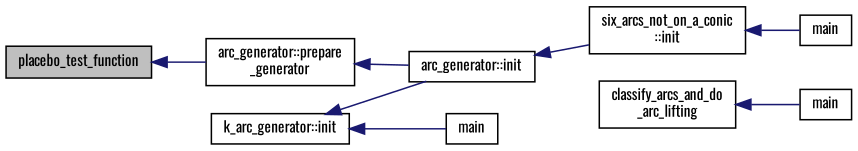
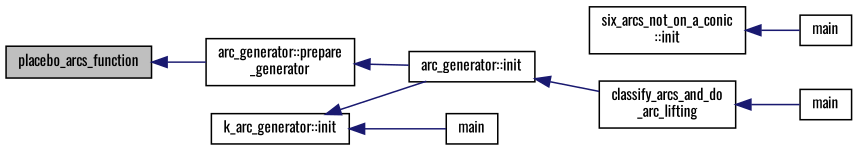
(570, 49) -> (575, 87)
(79, 62) -> (79, 62)
